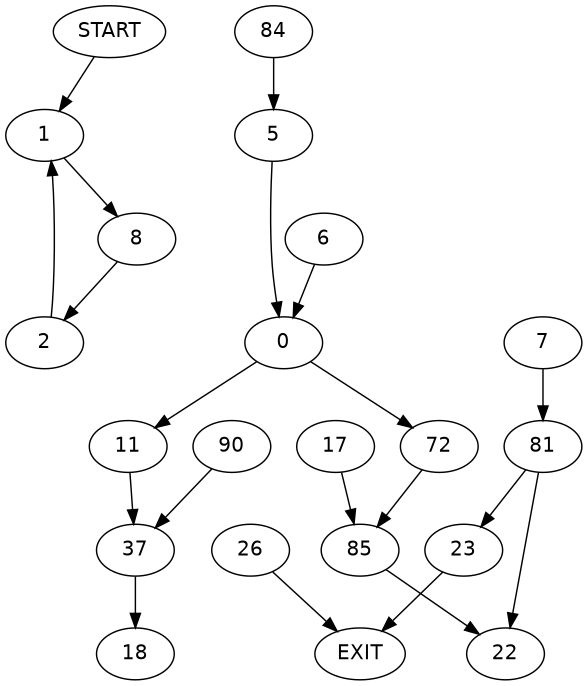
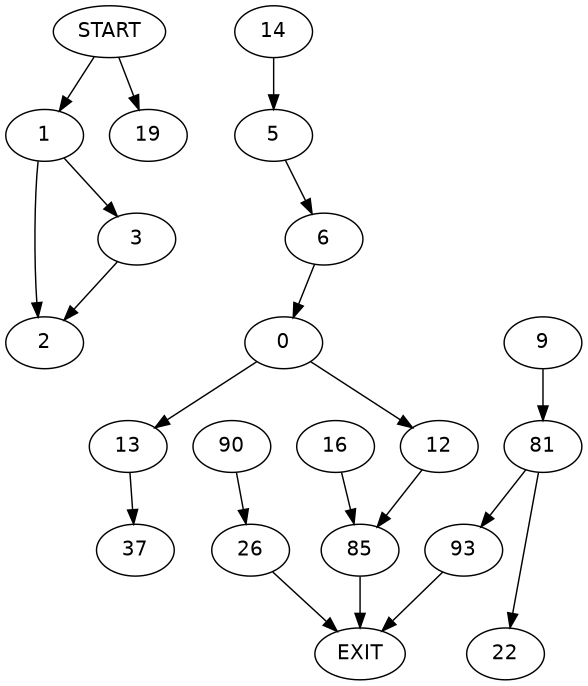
(274, 32) -> (274, 32)
none -> (148, 135)
(271, 232) -> (295, 180)
(137, 239) -> (137, 239)
(54, 246) -> (35, 232)
(543, 343) -> (543, 343)
(128, 446) -> (128, 446)
(336, 446) -> (336, 446)
(439, 446) -> (439, 446)
(189, 493) -> (240, 491)
(464, 550) -> (464, 550)
(429, 599) -> (360, 595)
(135, 654) -> none
